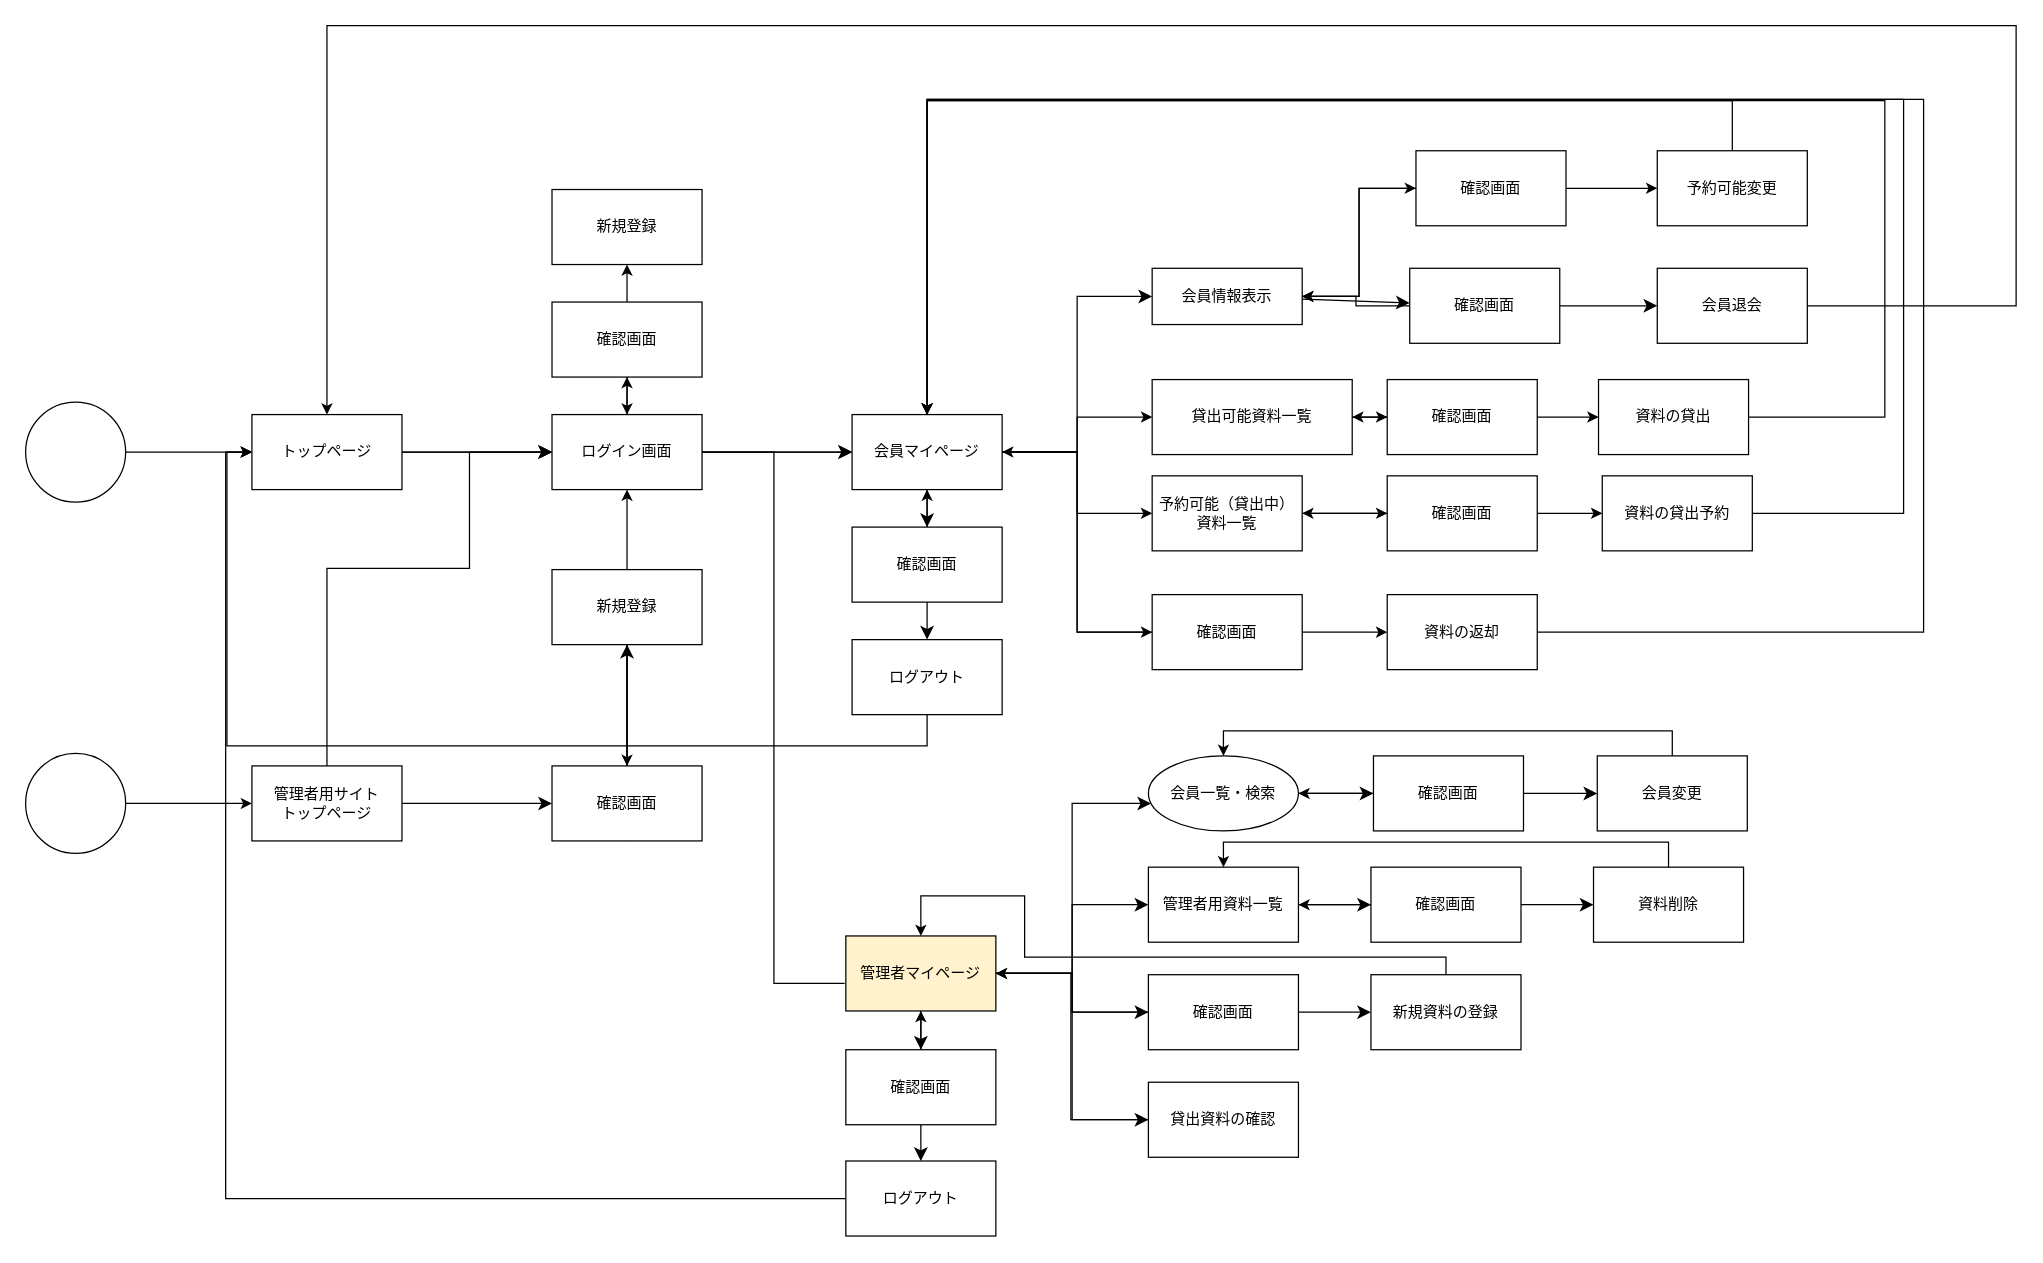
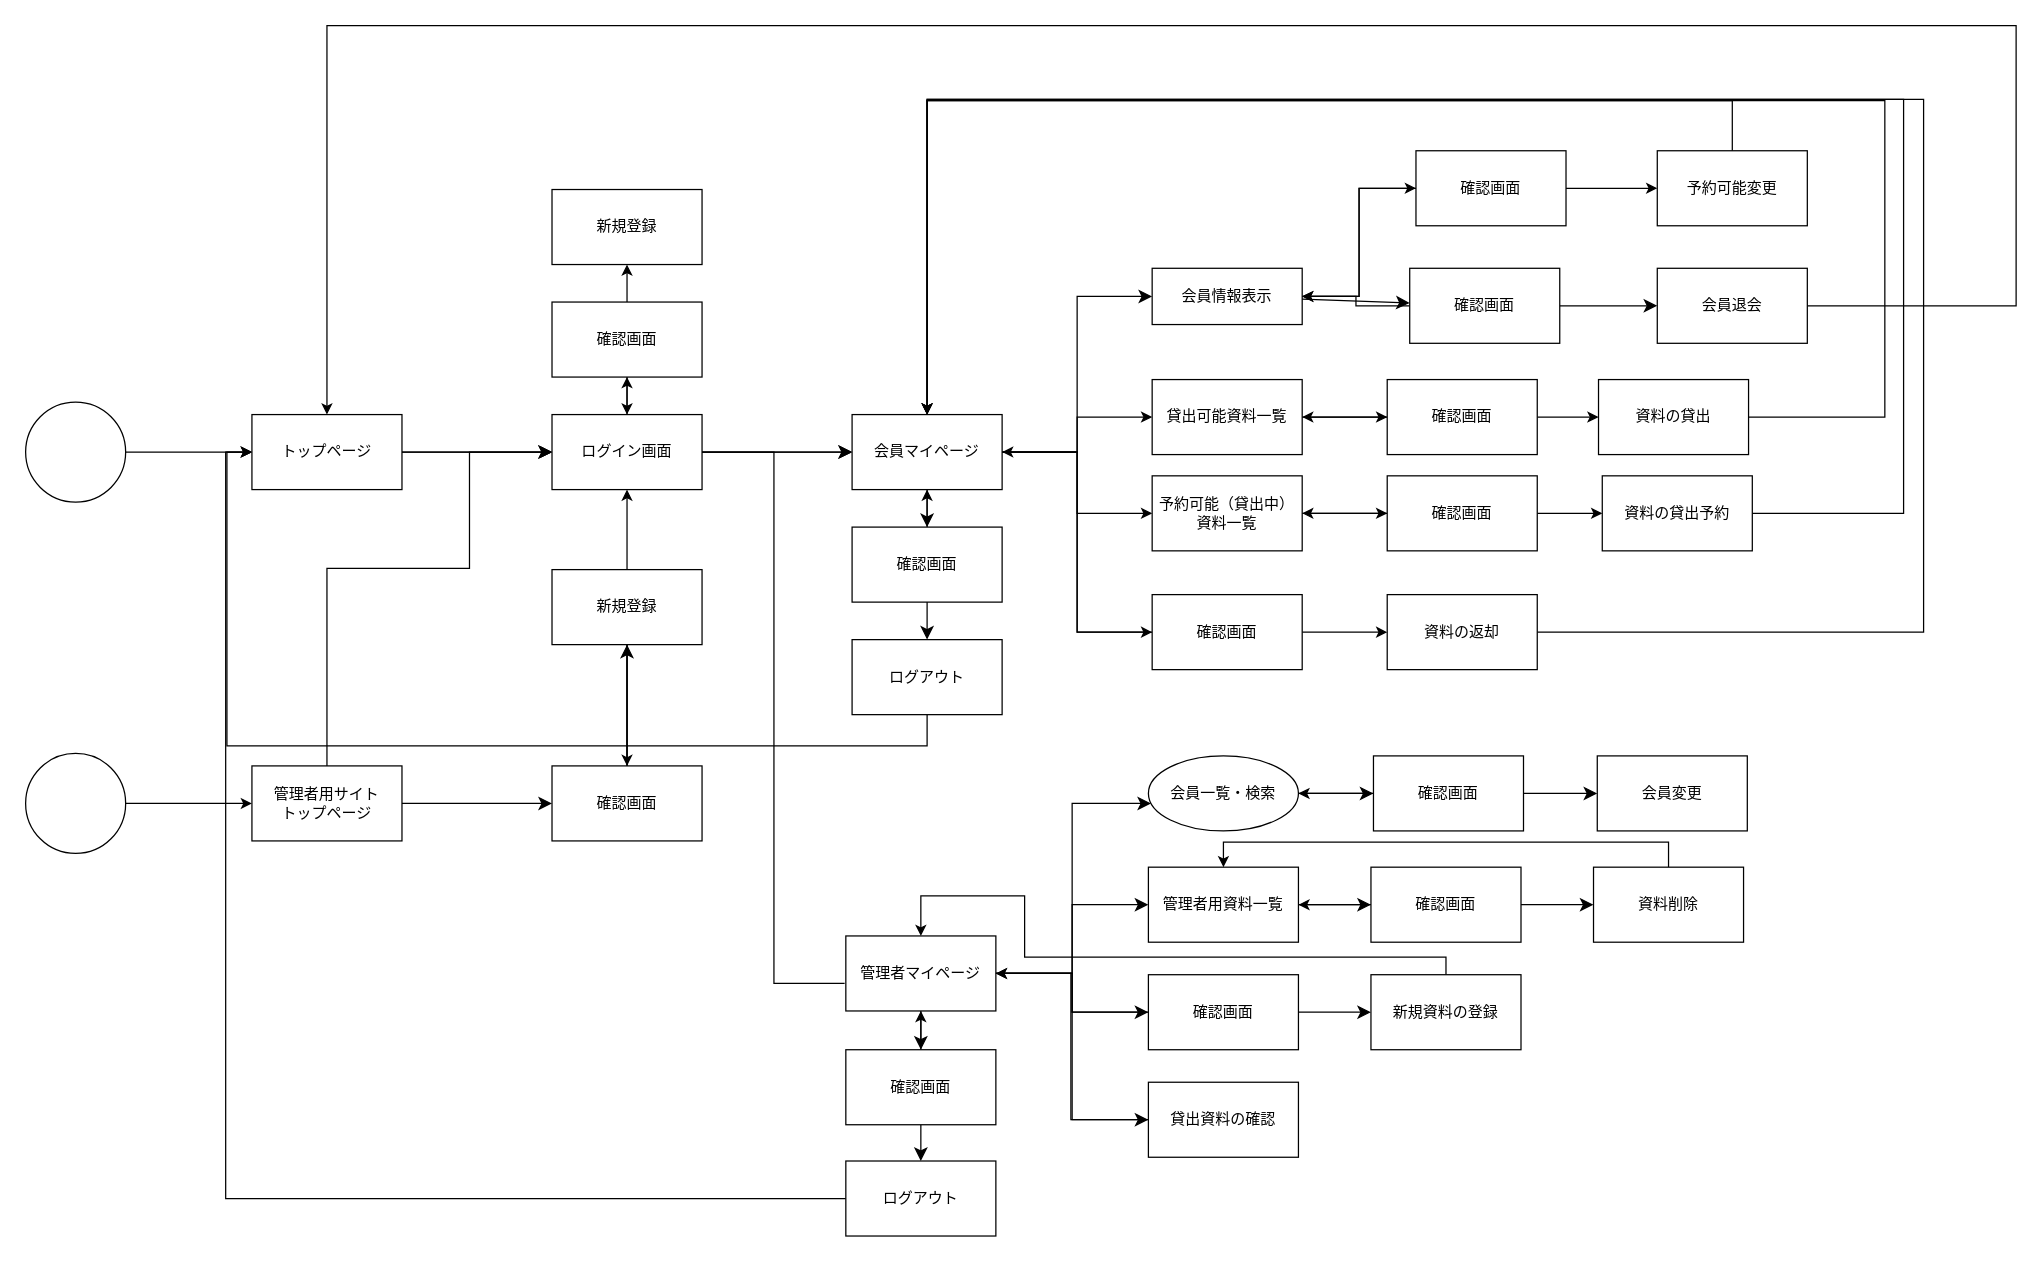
(1252, 417) -> (1227, 417)
(1452, 731) -> none
(921, 973) -> (921, 973)
